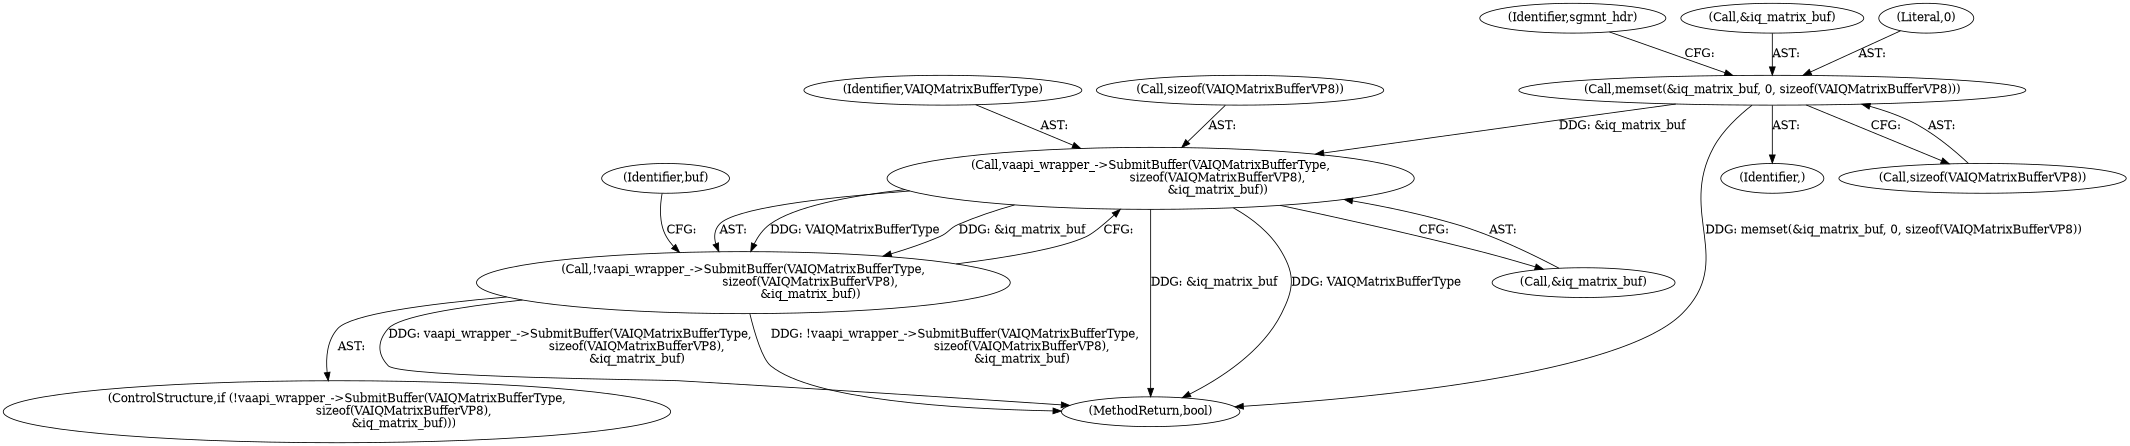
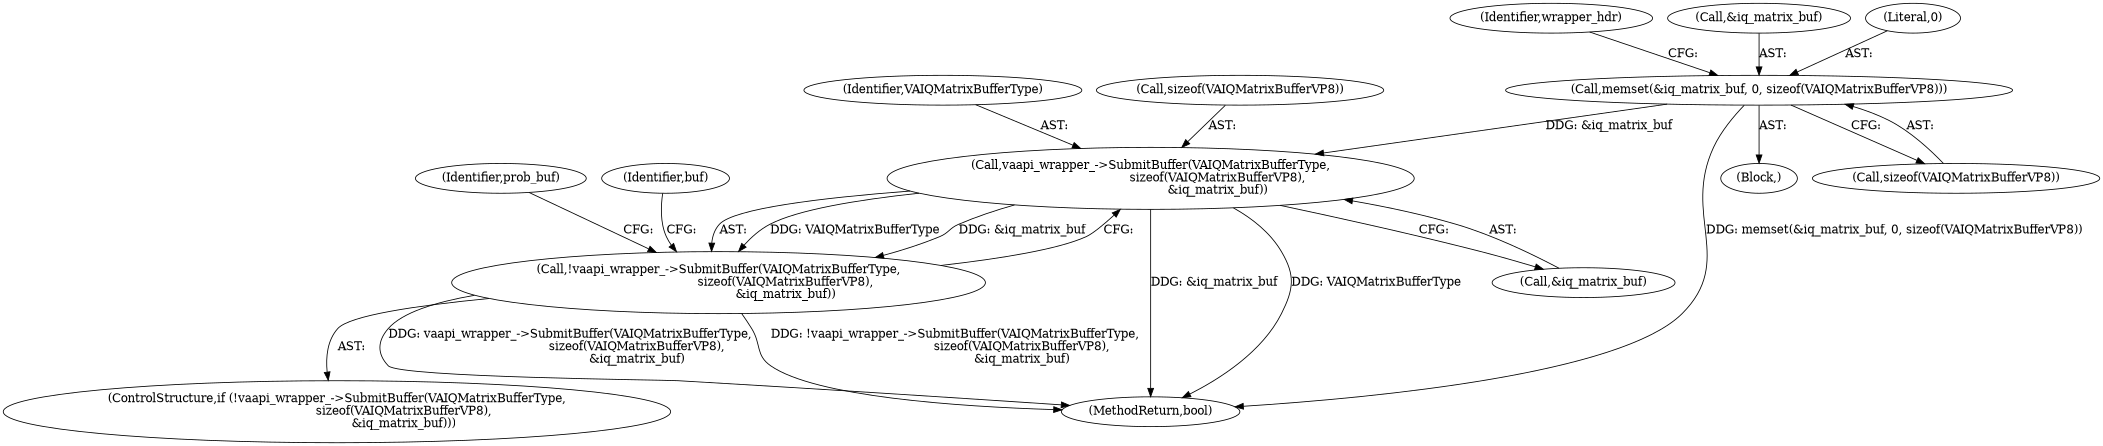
(1573, 18) -> (1551, 18)
none -> (501, 178)
(1772, 178) -> (1759, 178)
